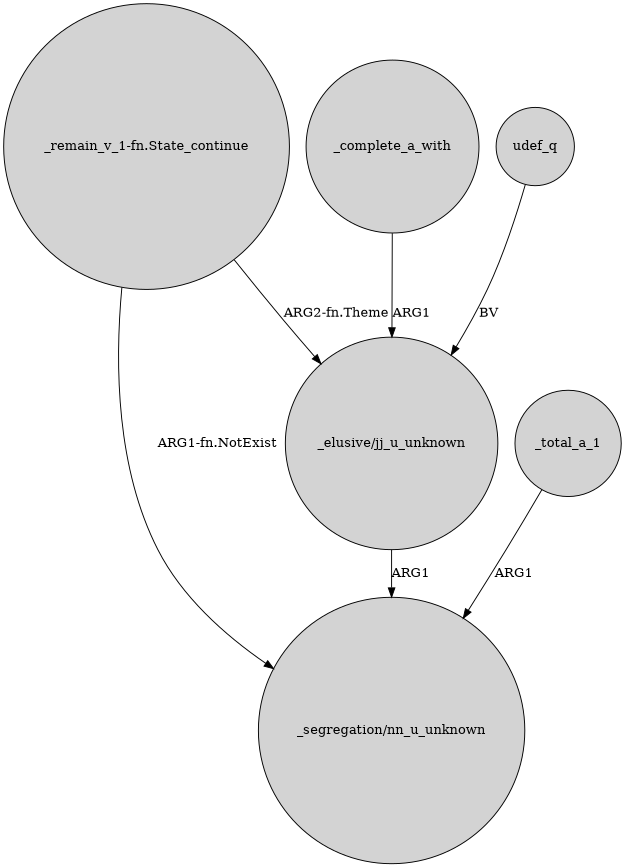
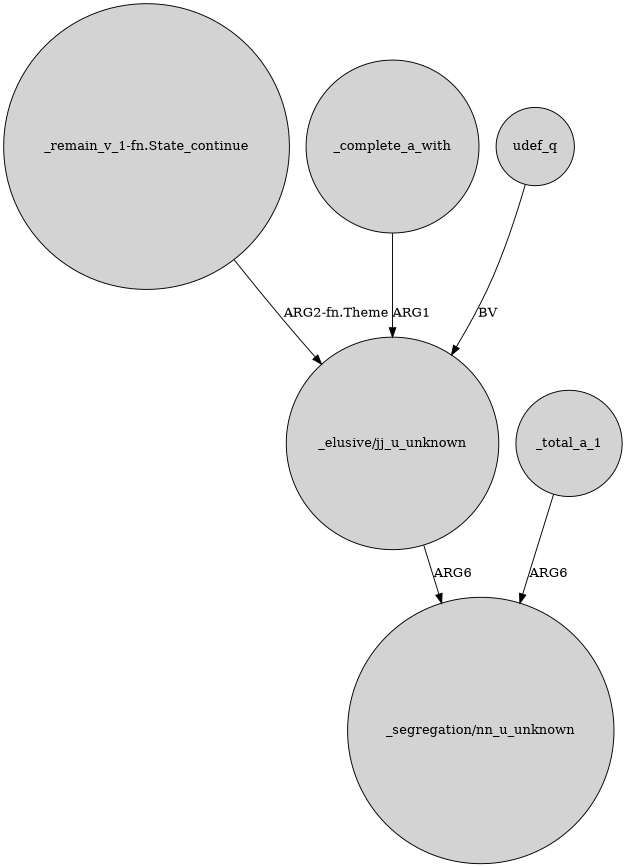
(138, 499) -> none
(411, 574) -> (453, 574)
(514, 574) -> (549, 574)
